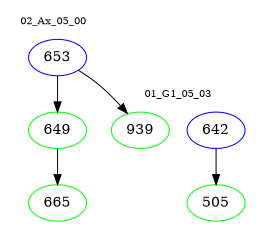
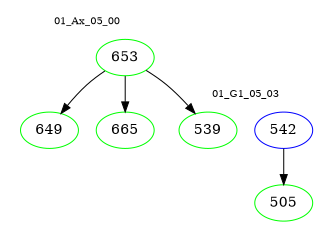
(54, 22) -> (87, 22)
(58, 58) -> (125, 58)
(140, 130) -> (208, 130)
(216, 130) -> (284, 130)
(58, 162) -> (125, 89)
